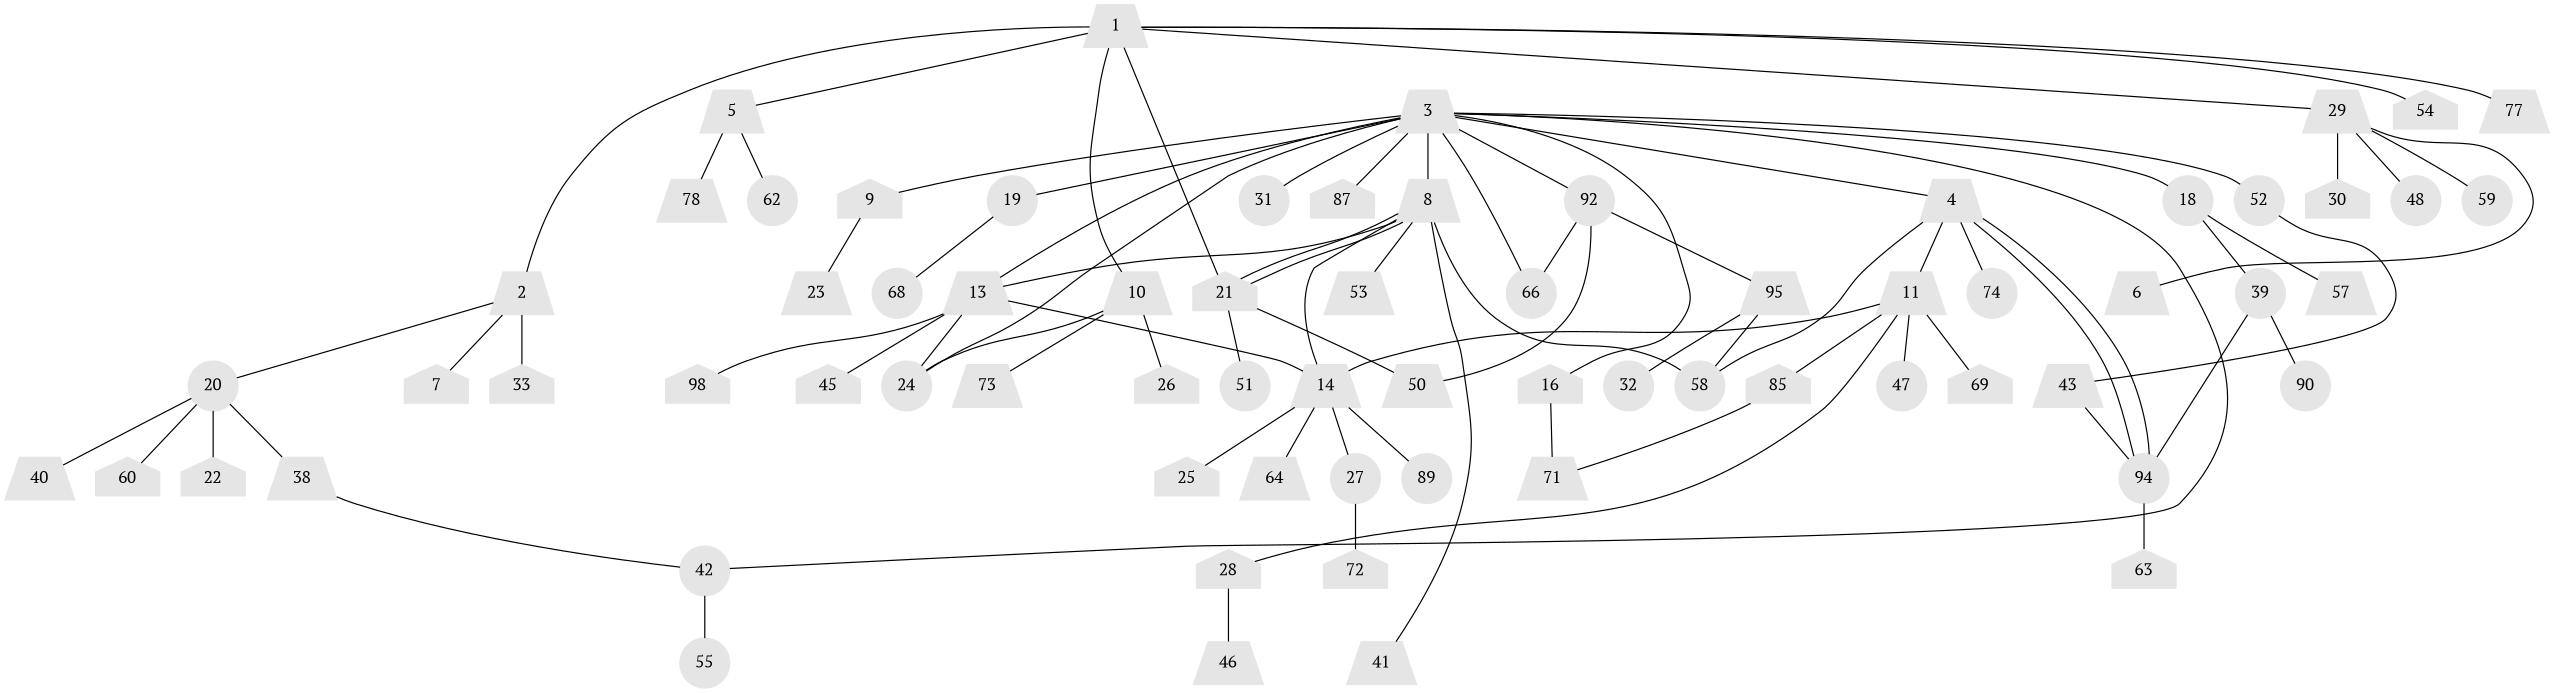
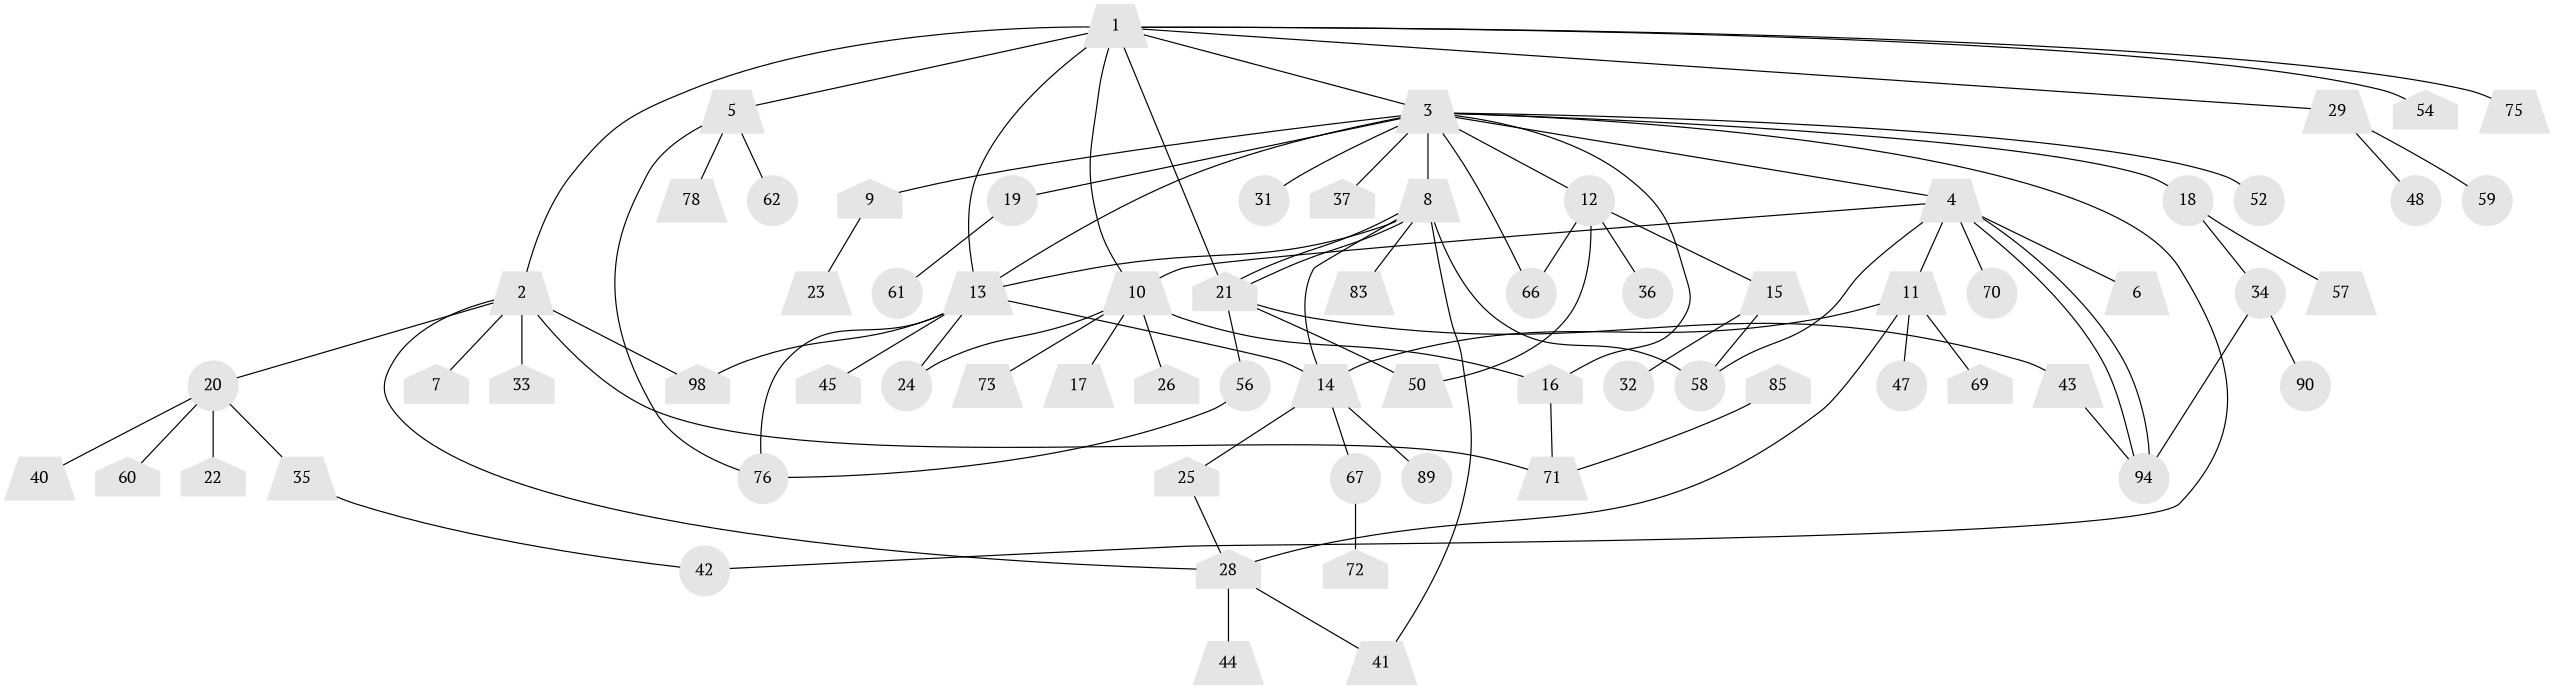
(2515, 112) -> (2515, 112)
none -> (994, 143)
(1342, 201) -> (1342, 201)
(1589, 201) -> (1589, 201)
(2338, 201) -> none
(1154, 226) -> (1274, 70)
none -> (1541, 234)
(2453, 254) -> (2049, 249)
(897, 293) -> (897, 293)
(1359, 293) -> (1359, 293)
none -> (1648, 293)
(1775, 293) -> (1775, 293)
(1992, 293) -> (1992, 293)
(2260, 293) -> (2260, 293)
(2329, 340) -> (1832, 326)
none -> (615, 342)
(1839, 344) -> none
none -> (1365, 348)
none -> (1079, 386)
(1245, 386) -> (1245, 386)
none -> (1015, 447)
(302, 479) -> (302, 479)
none -> (763, 479)
(1275, 479) -> none
(1356, 479) -> (1356, 479)
none -> (696, 524)
none -> (1208, 525)
(2144, 571) -> none
none -> (1307, 618)
(705, 663) -> none
(1228, 663) -> (1228, 663)
